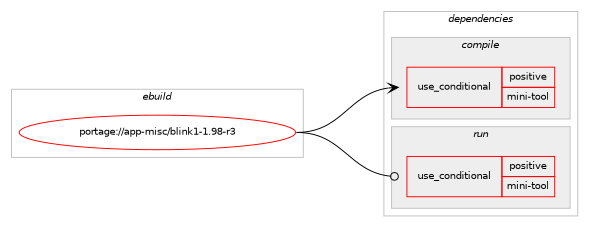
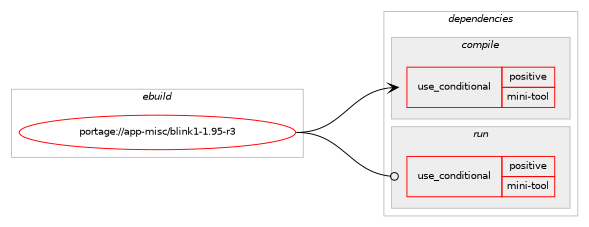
(157, 132) -> (157, 132)
